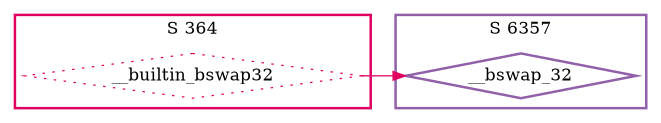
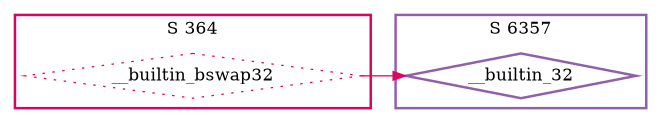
(521, 76) -> (521, 76)
